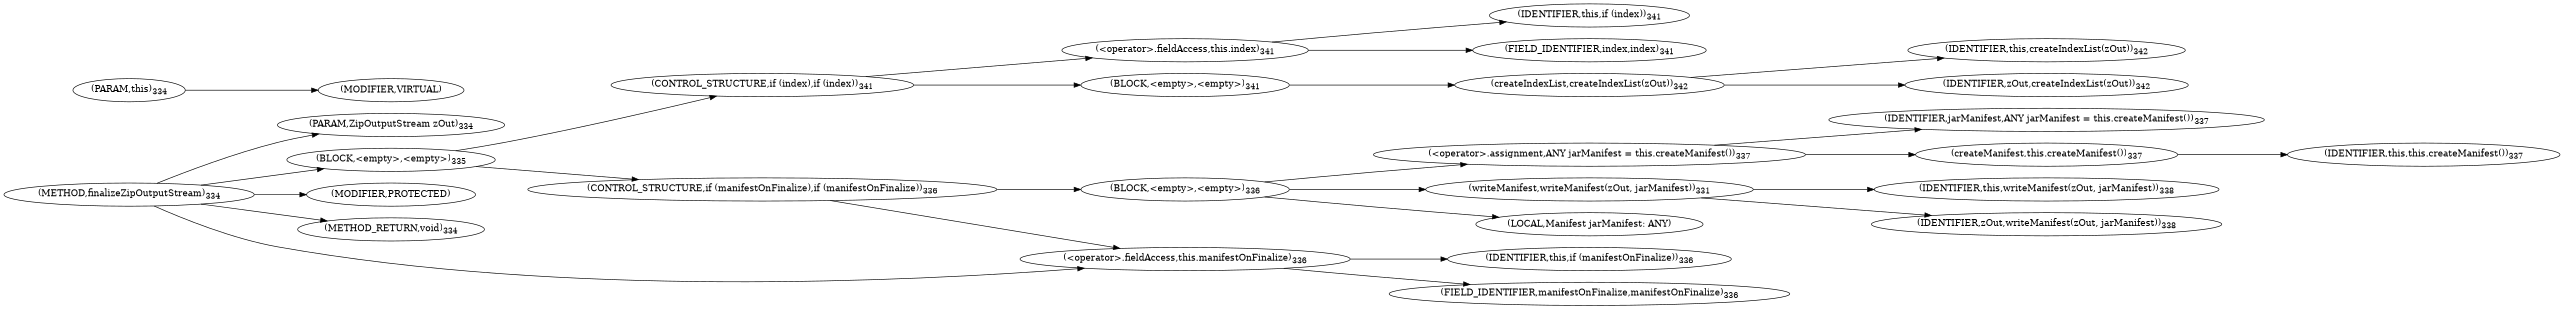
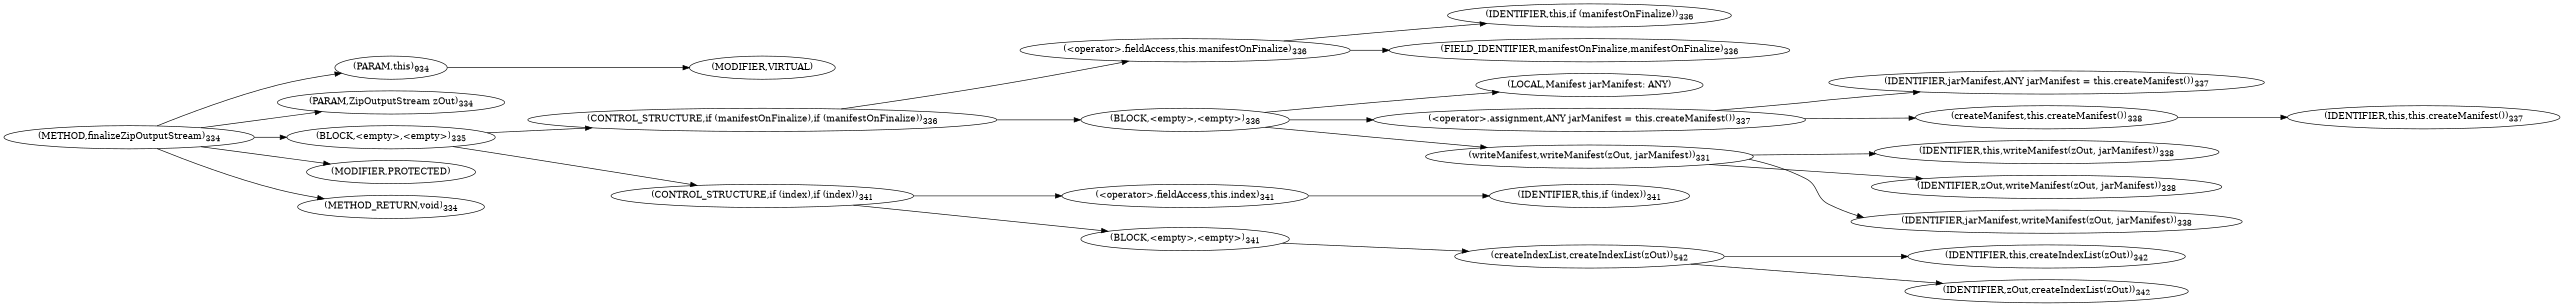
(1589, 50) -> none
(1681, 84) -> (1681, 256)
(160, 89) -> (422, 67)
(2135, 154) -> (2135, 116)
none -> (2047, 222)
(612, 280) -> (244, 94)
